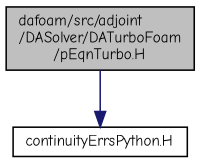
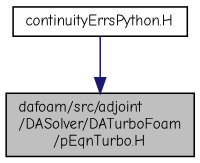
(100, 91) -> (100, 57)
